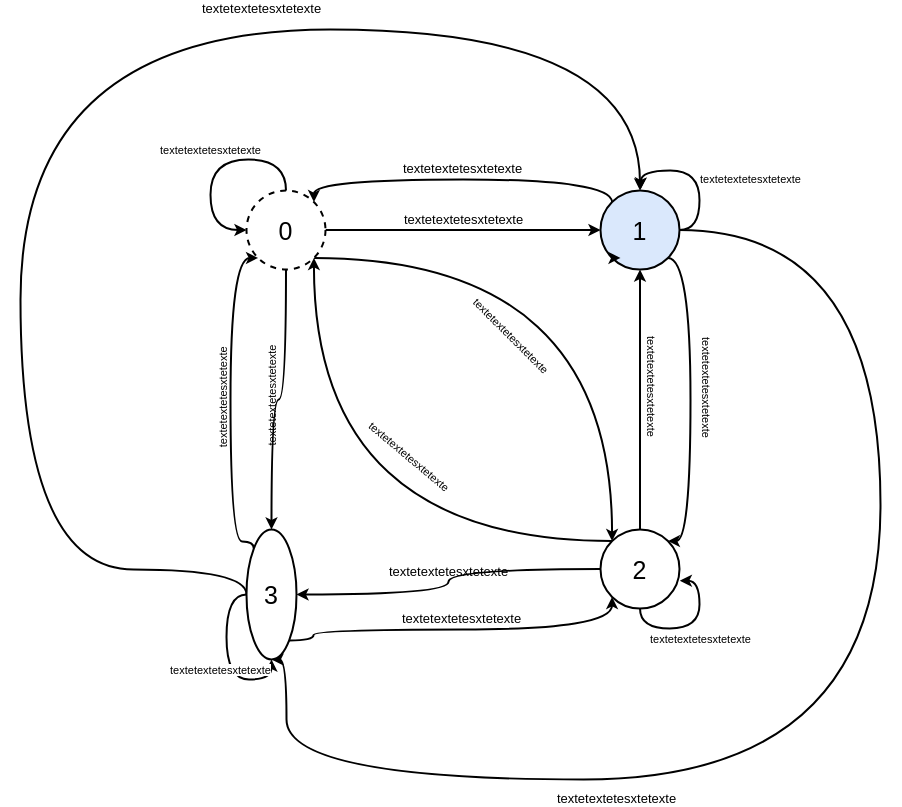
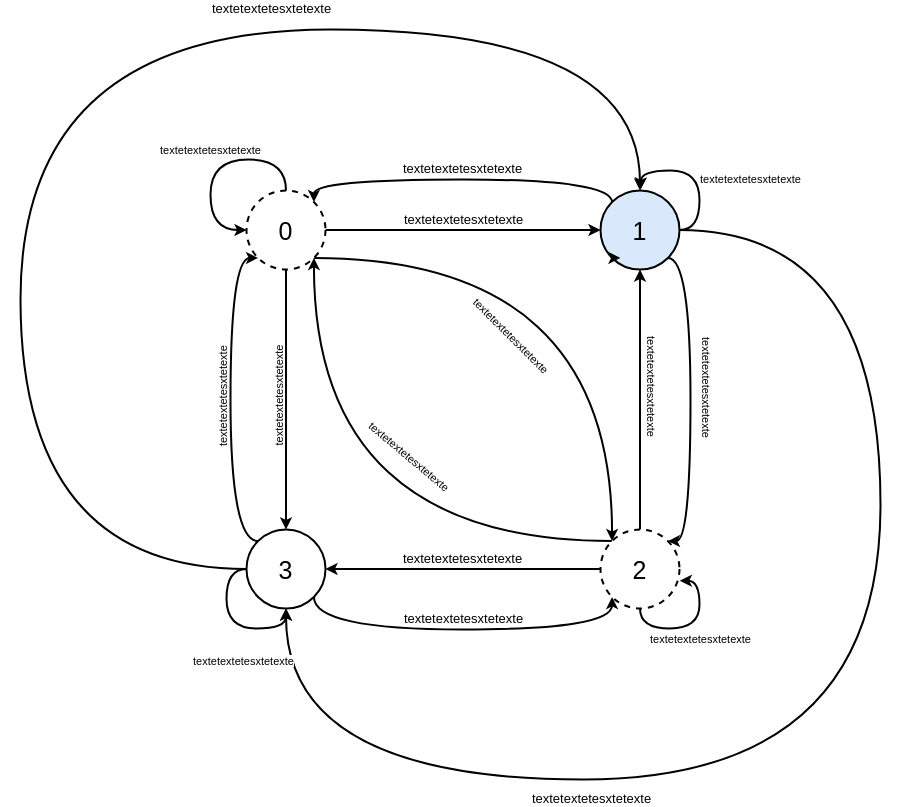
(640, 569) -> (640, 569)
(272, 595) -> (286, 569)
